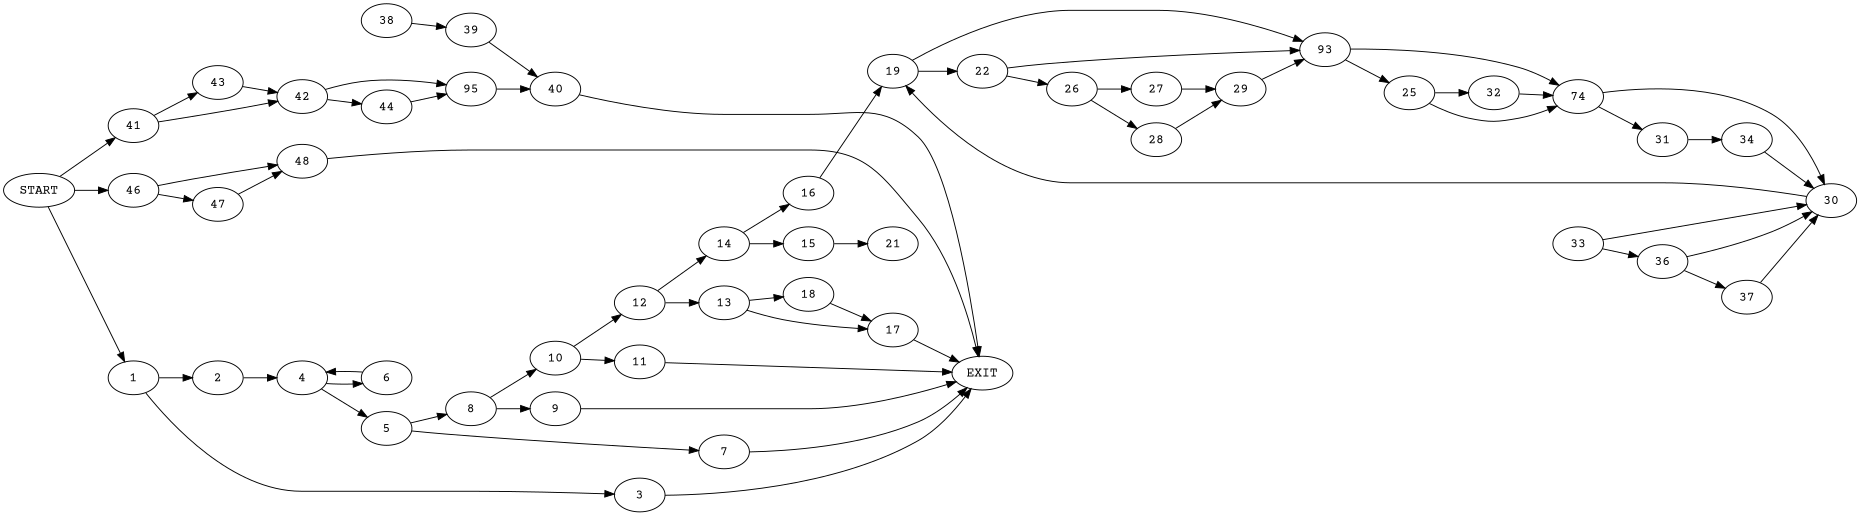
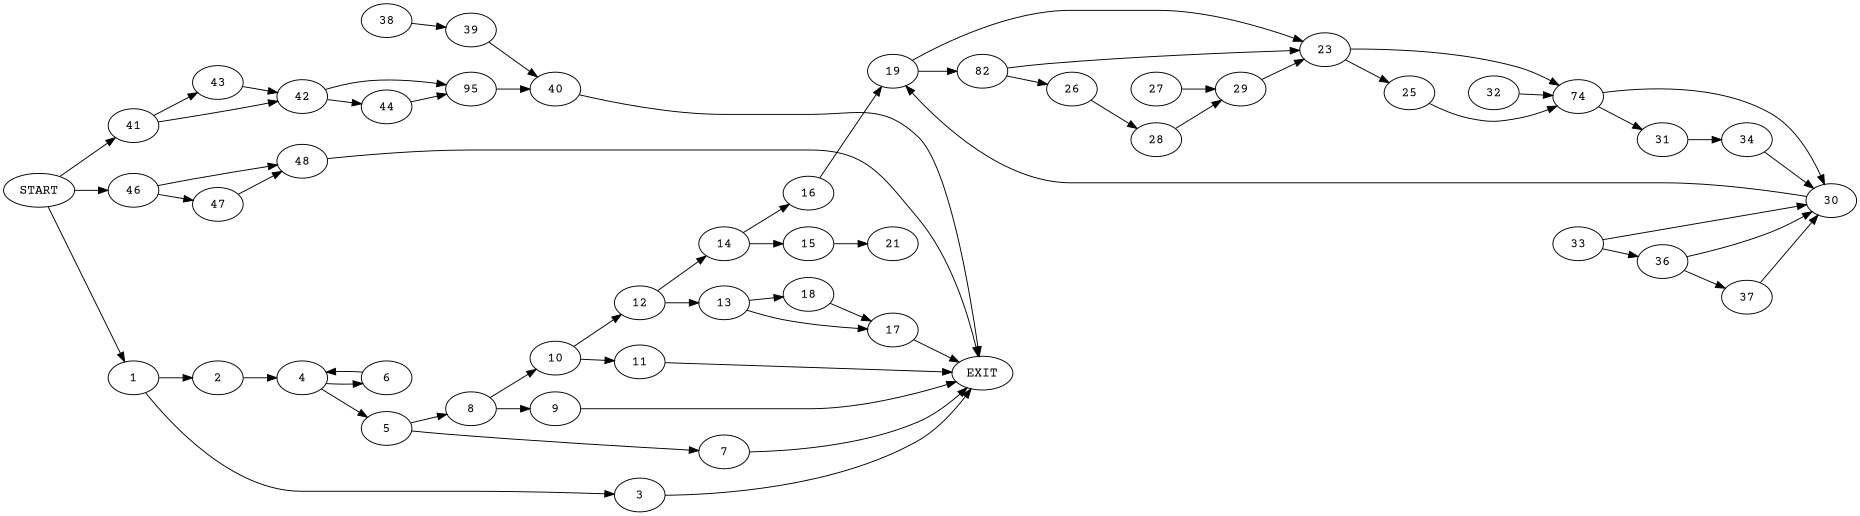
(1325, 50) -> (1325, 50)
(982, 71) -> (982, 71)
(1110, 89) -> none
(1447, 93) -> none
